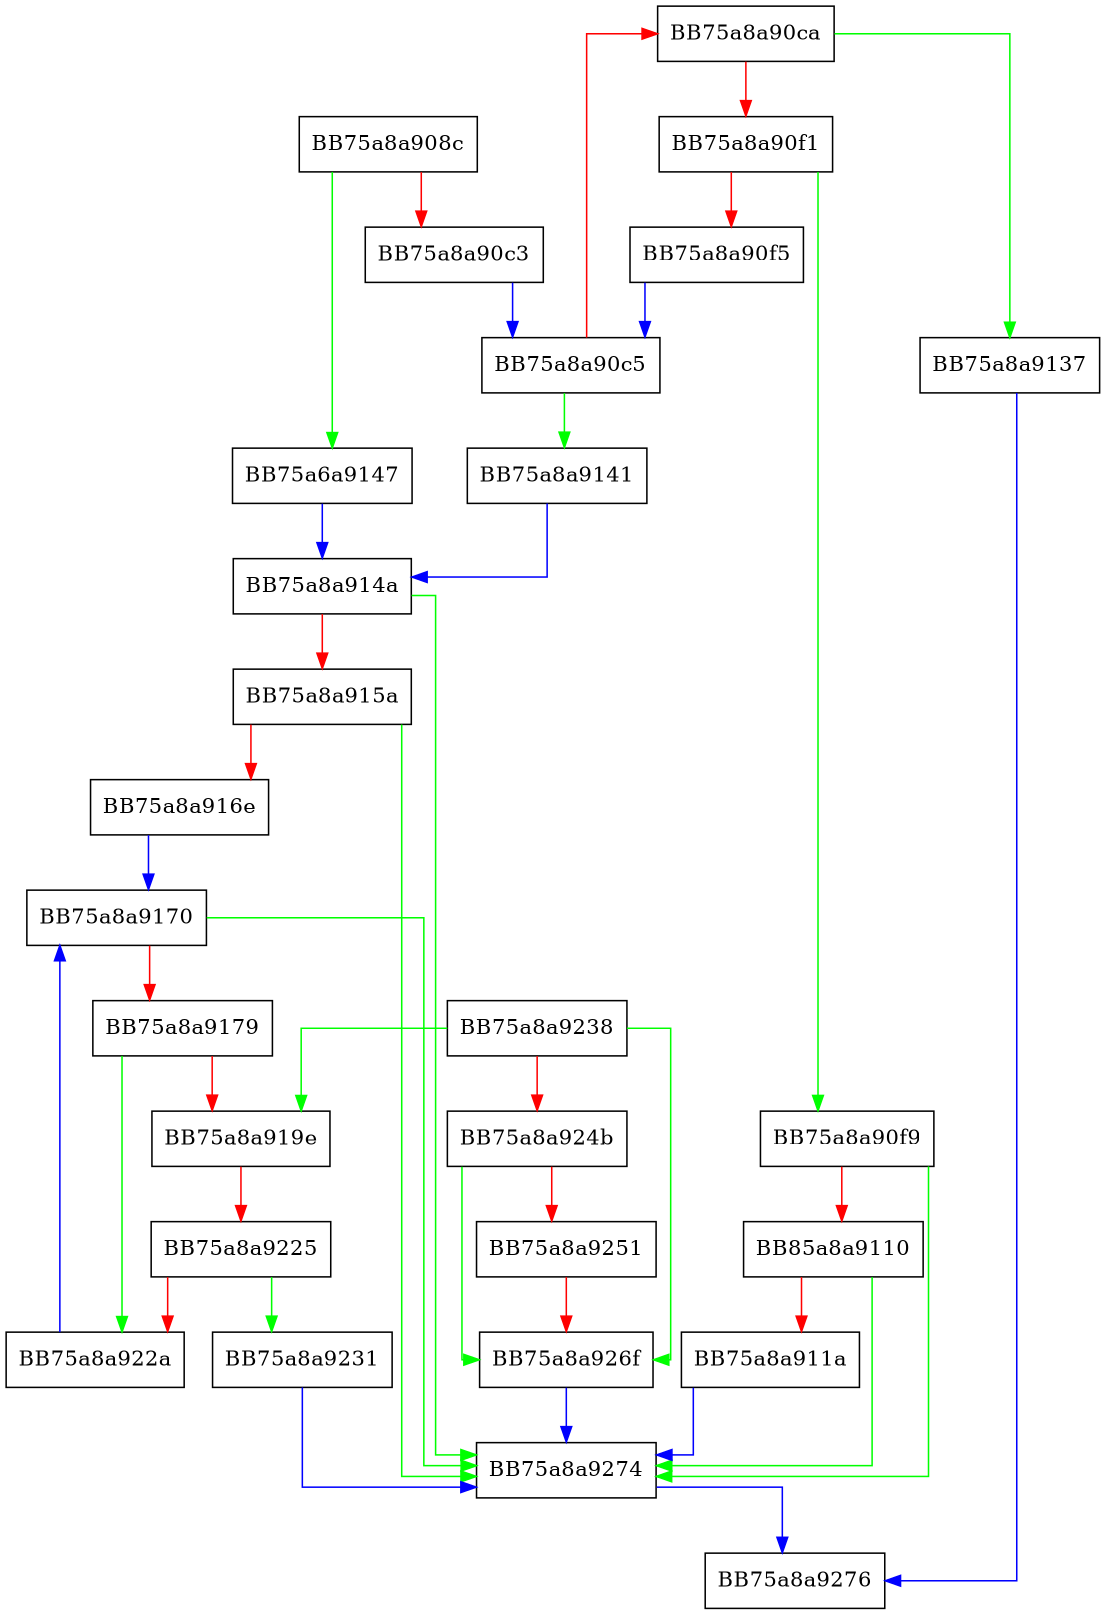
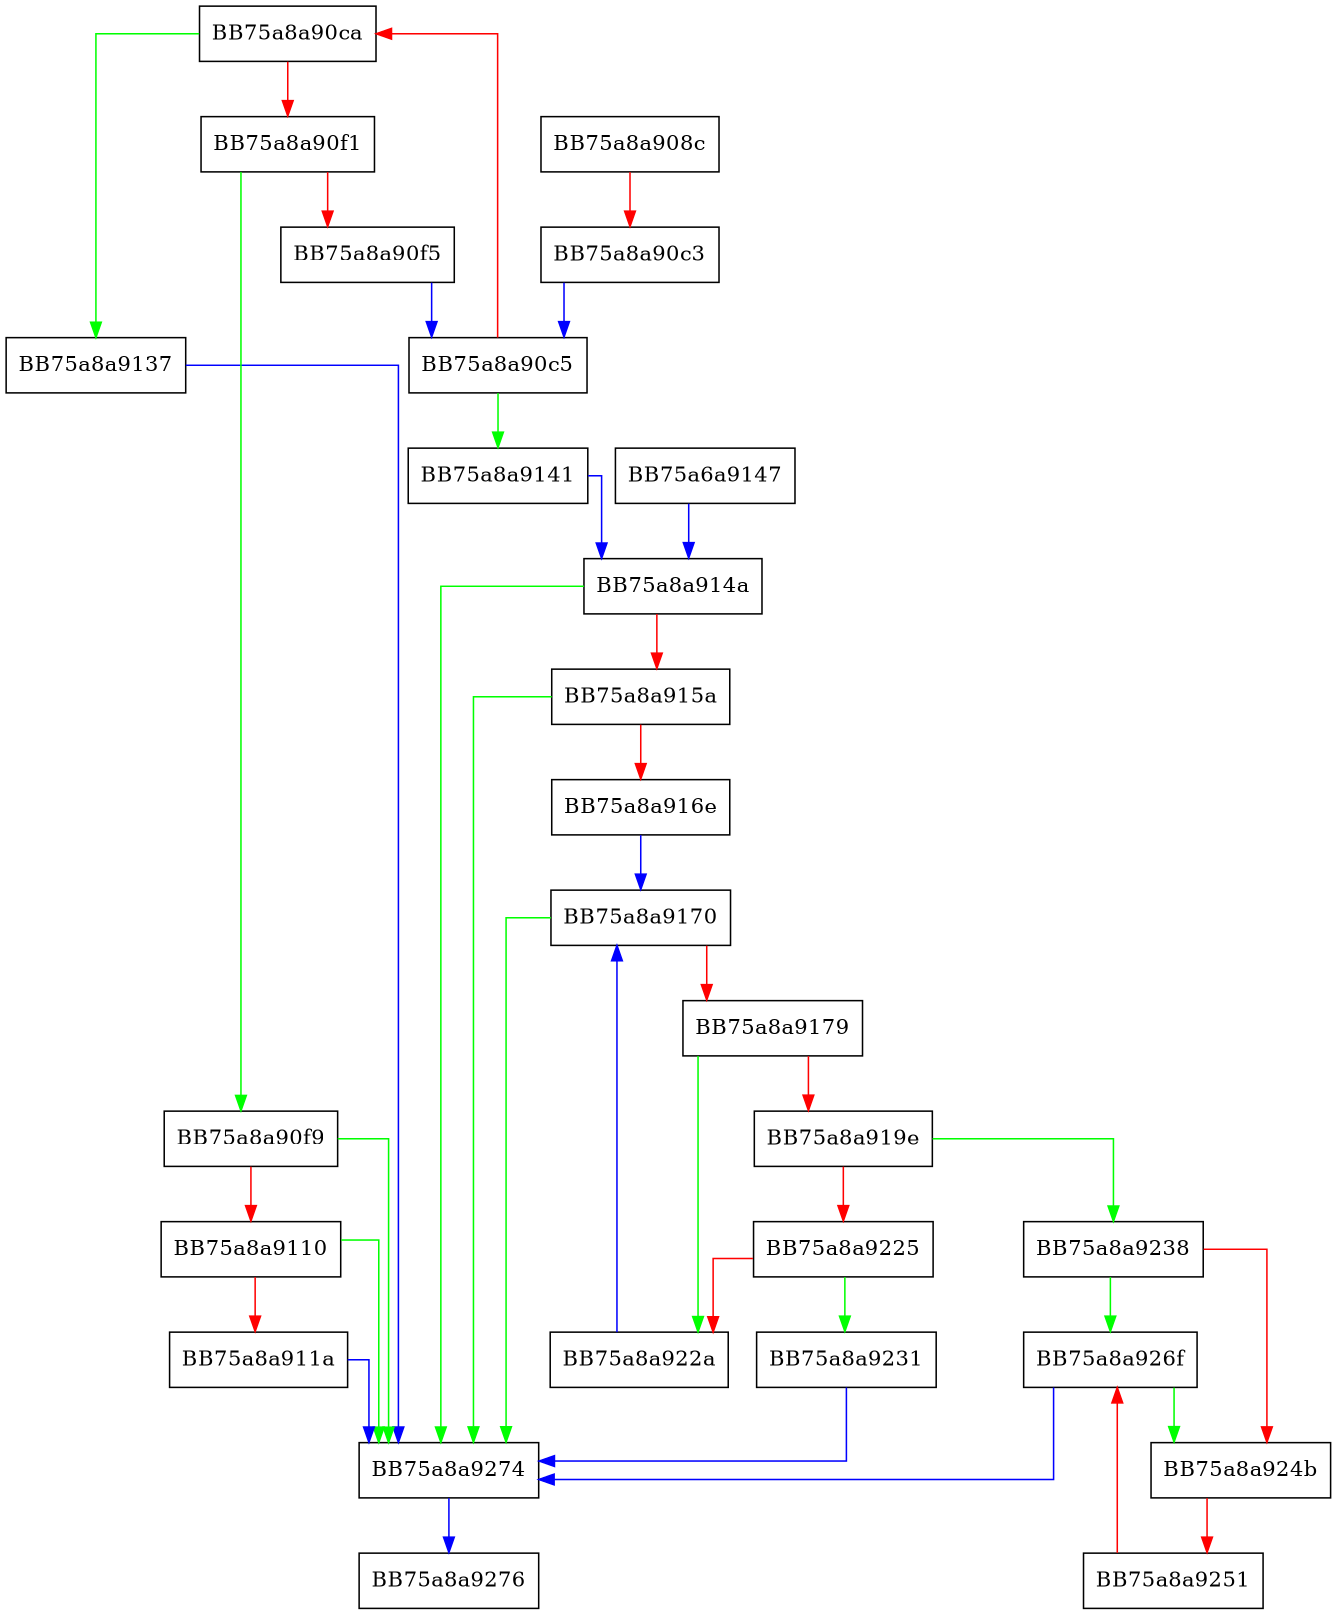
(332, 302) -> none
(341, 1028) -> (1057, 1139)
(1017, 1045) -> (398, 790)
(833, 1249) -> (251, 1249)
(462, 1264) -> (1174, 1407)
